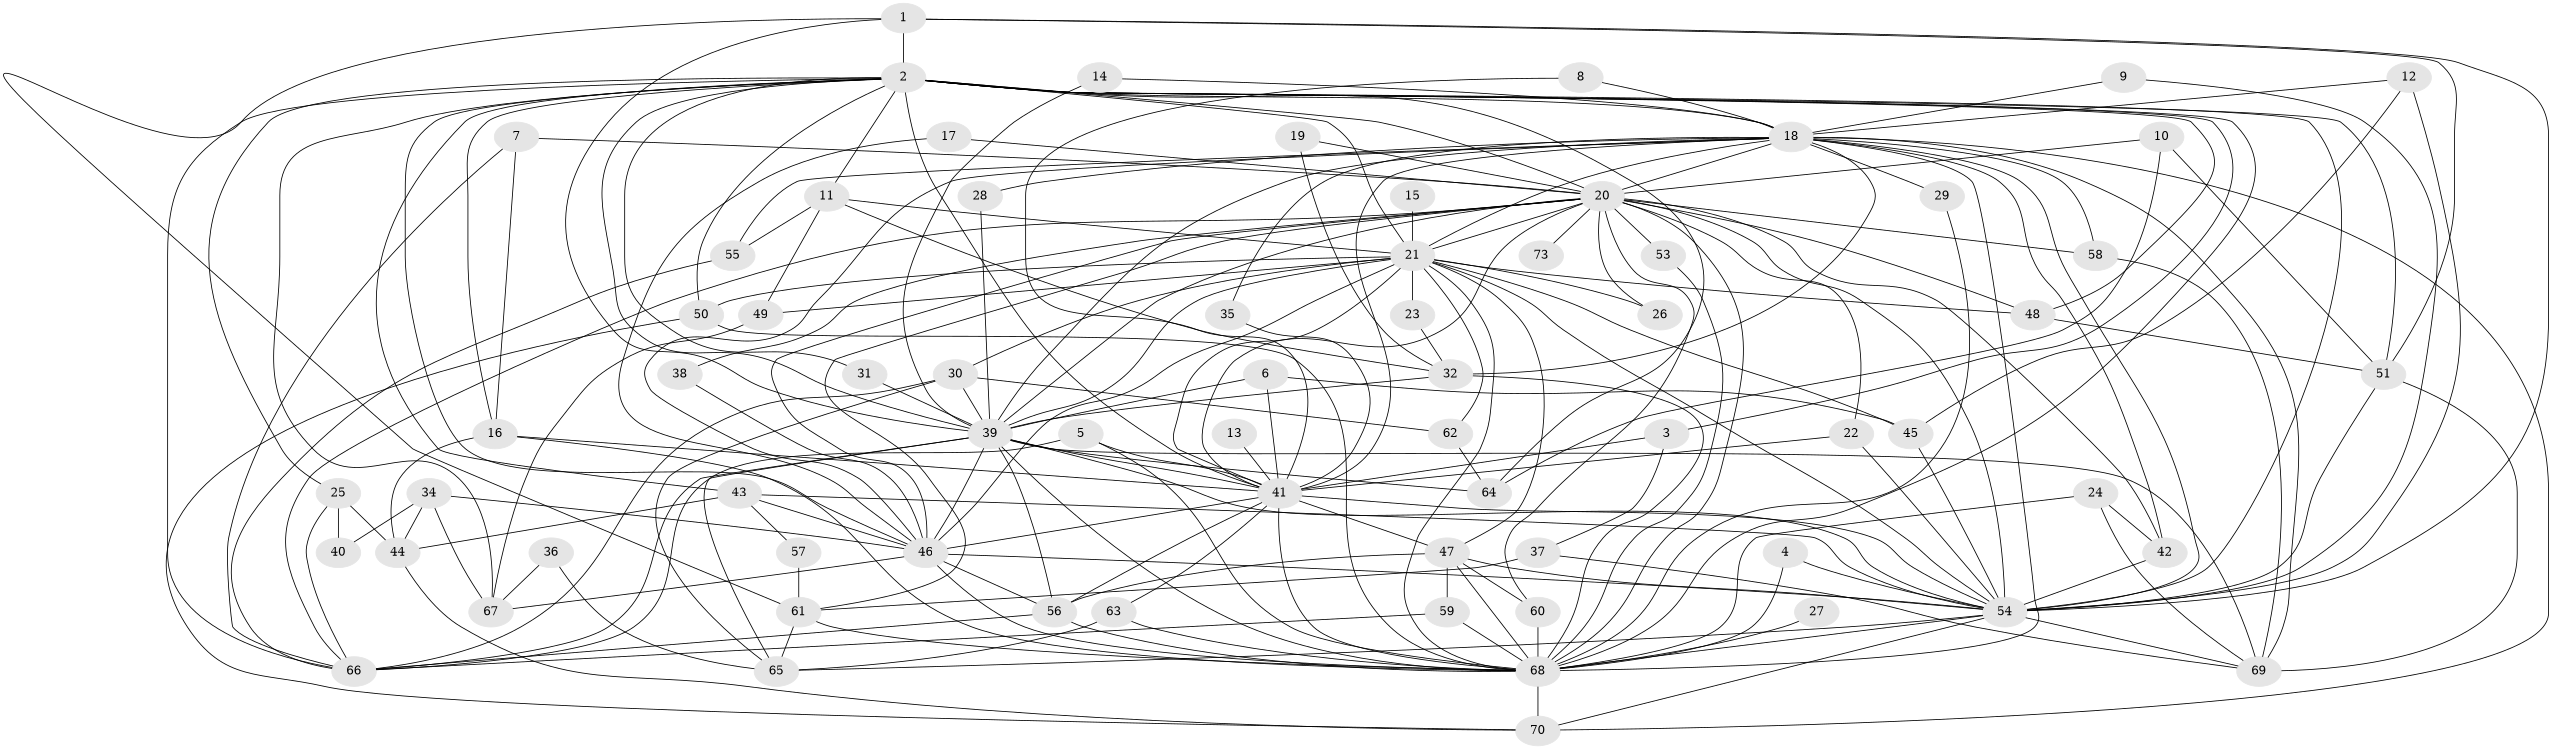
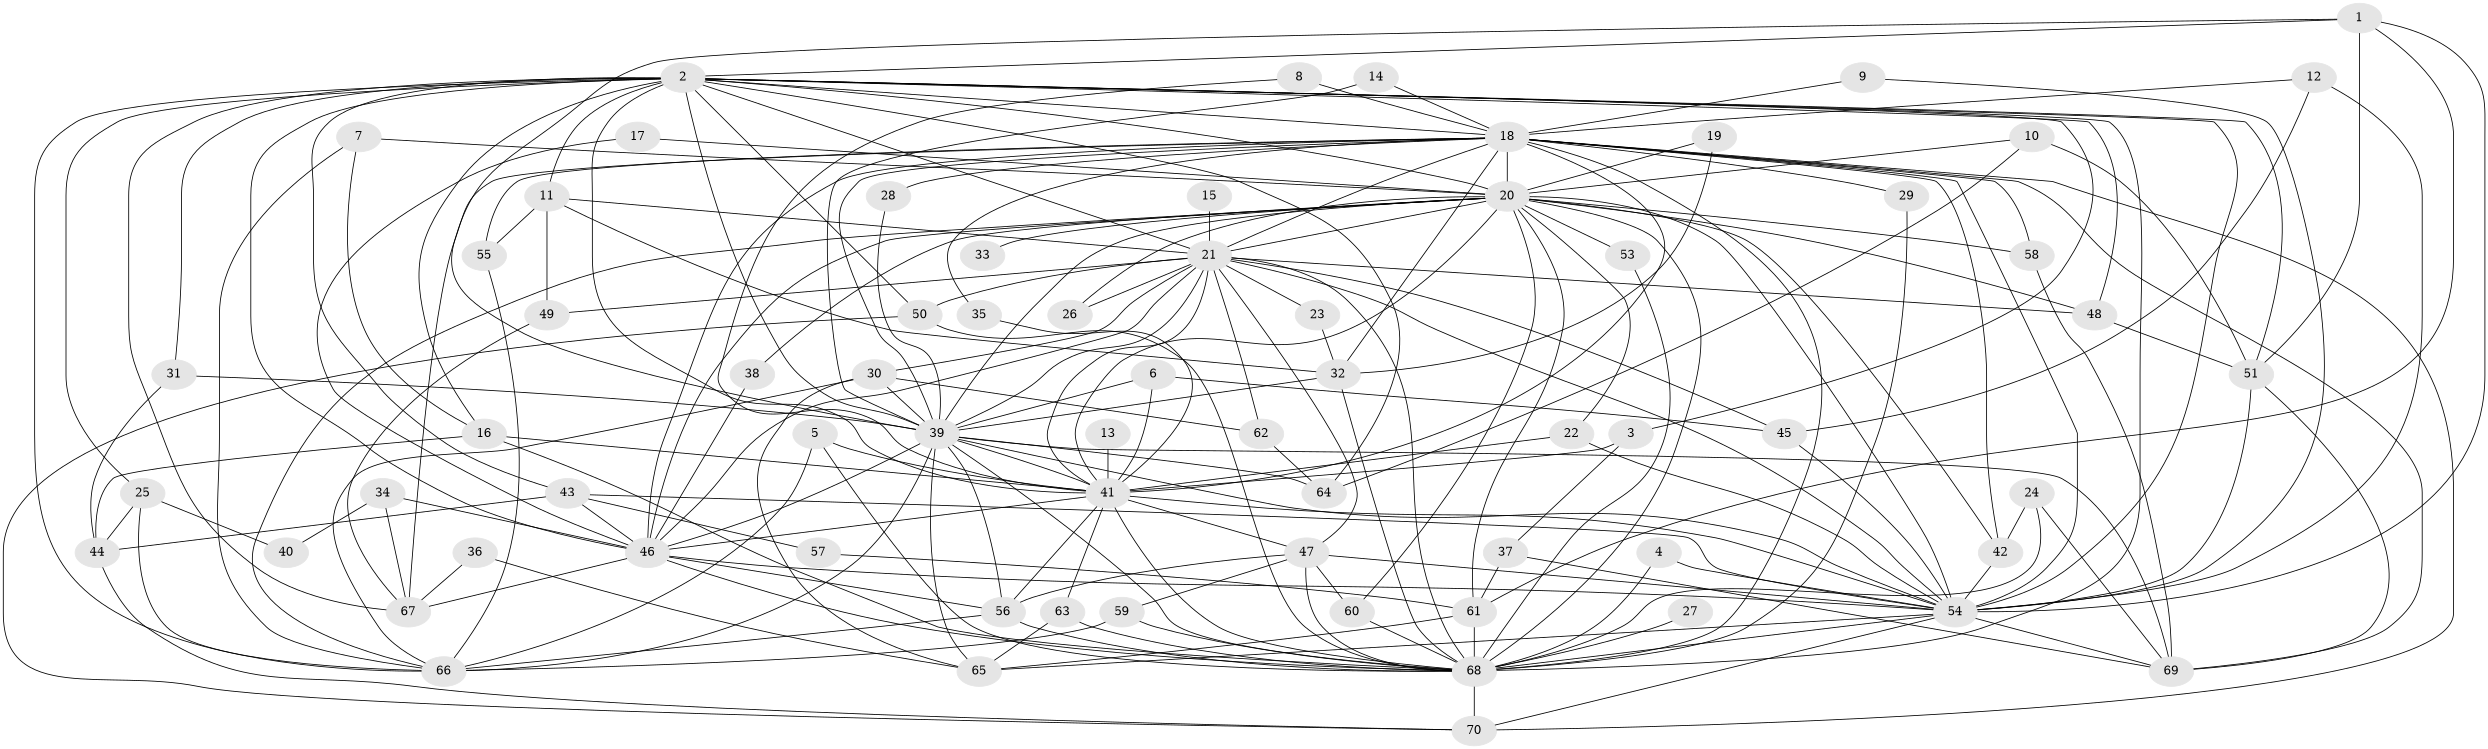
none -> (772, 158)
(1541, 256) -> (983, 256)
(413, 523) -> (100, 466)
